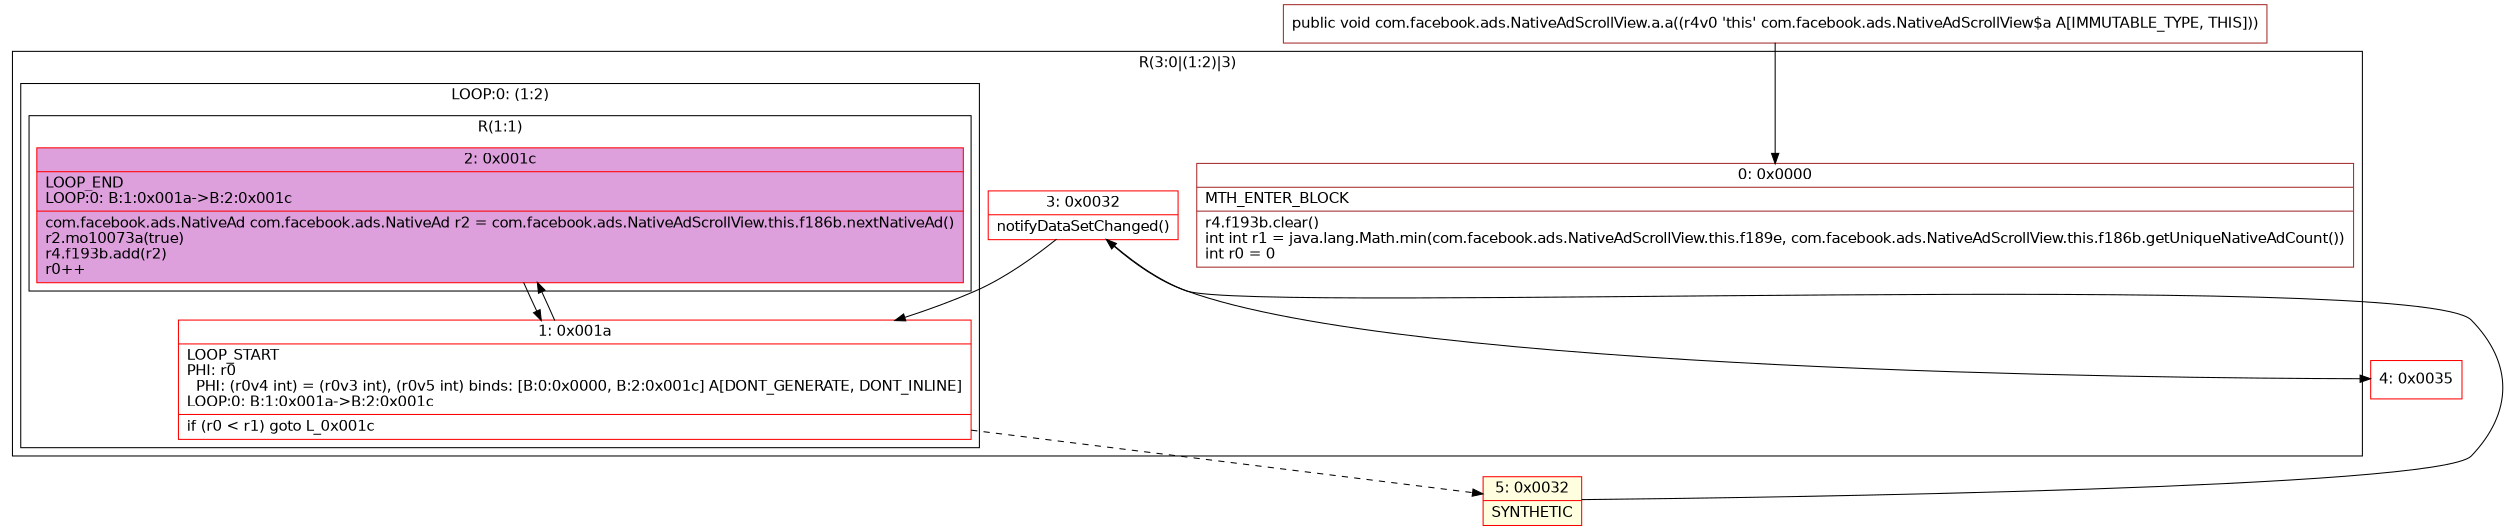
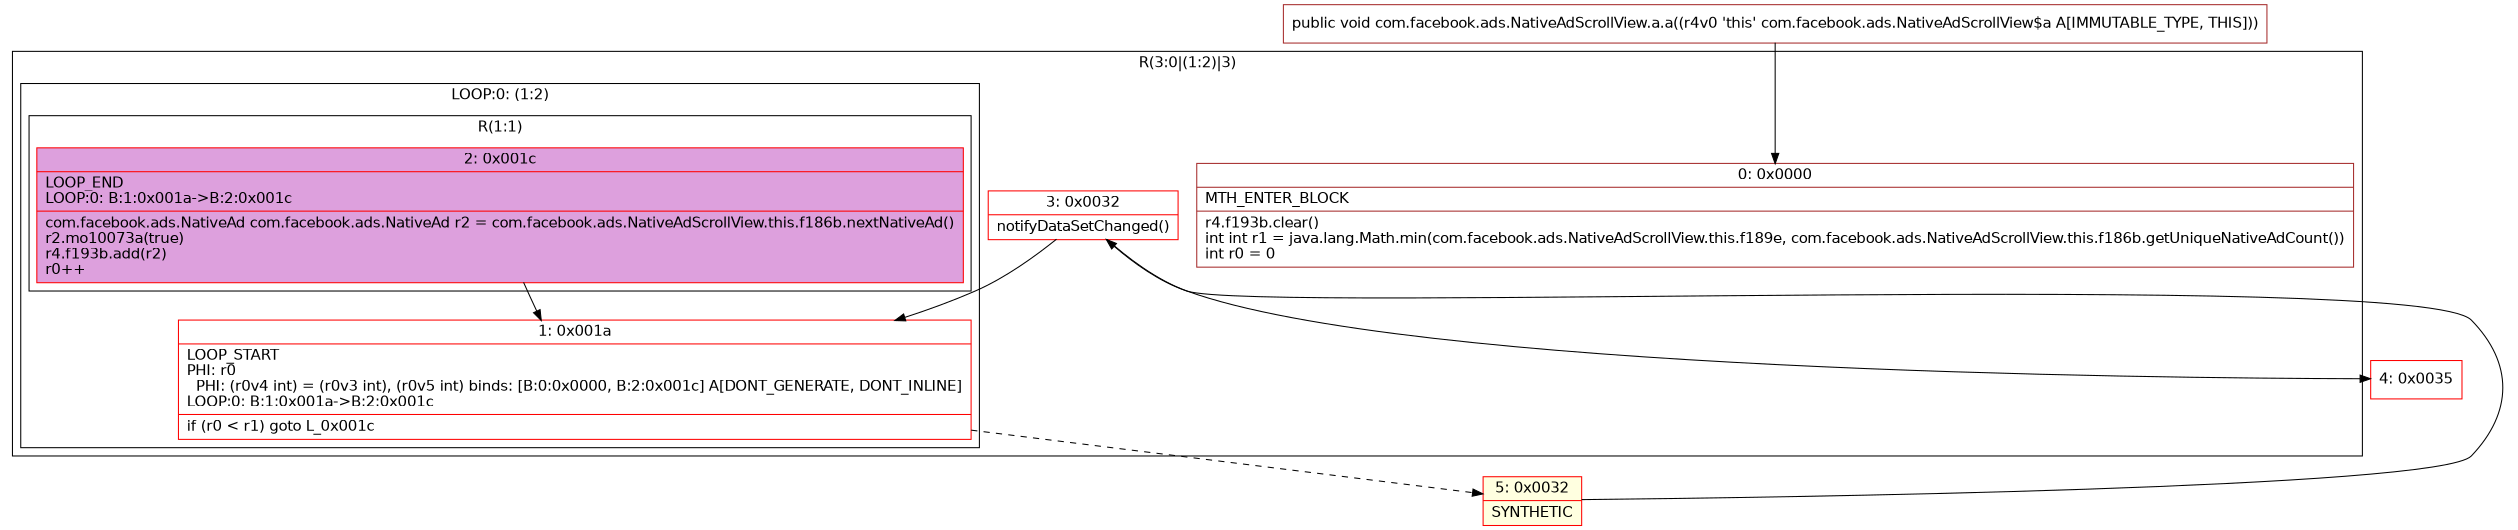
(548, 306) -> none
